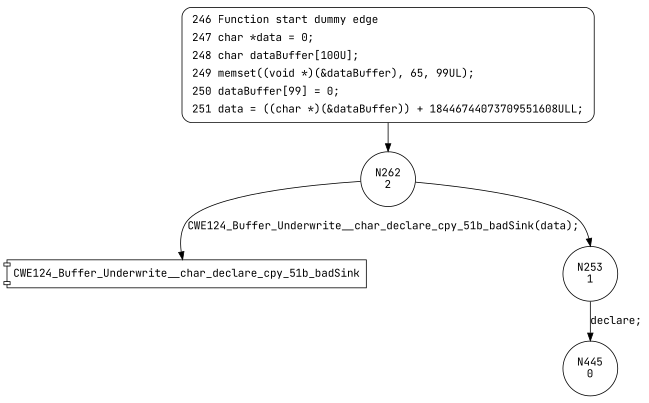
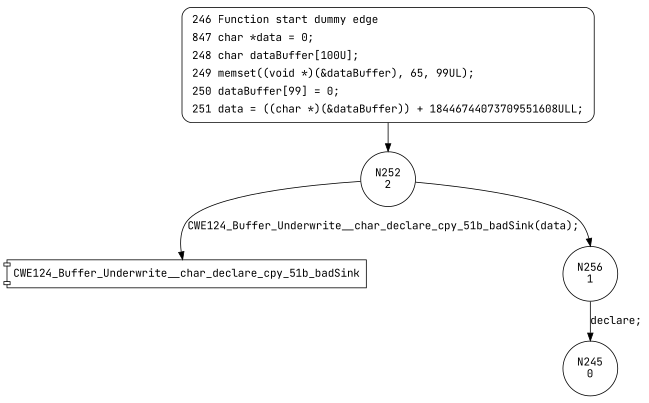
(202, 38) -> (202, 38)
(388, 179) -> (388, 179)
(590, 274) -> (590, 274)
(590, 368) -> (590, 368)
